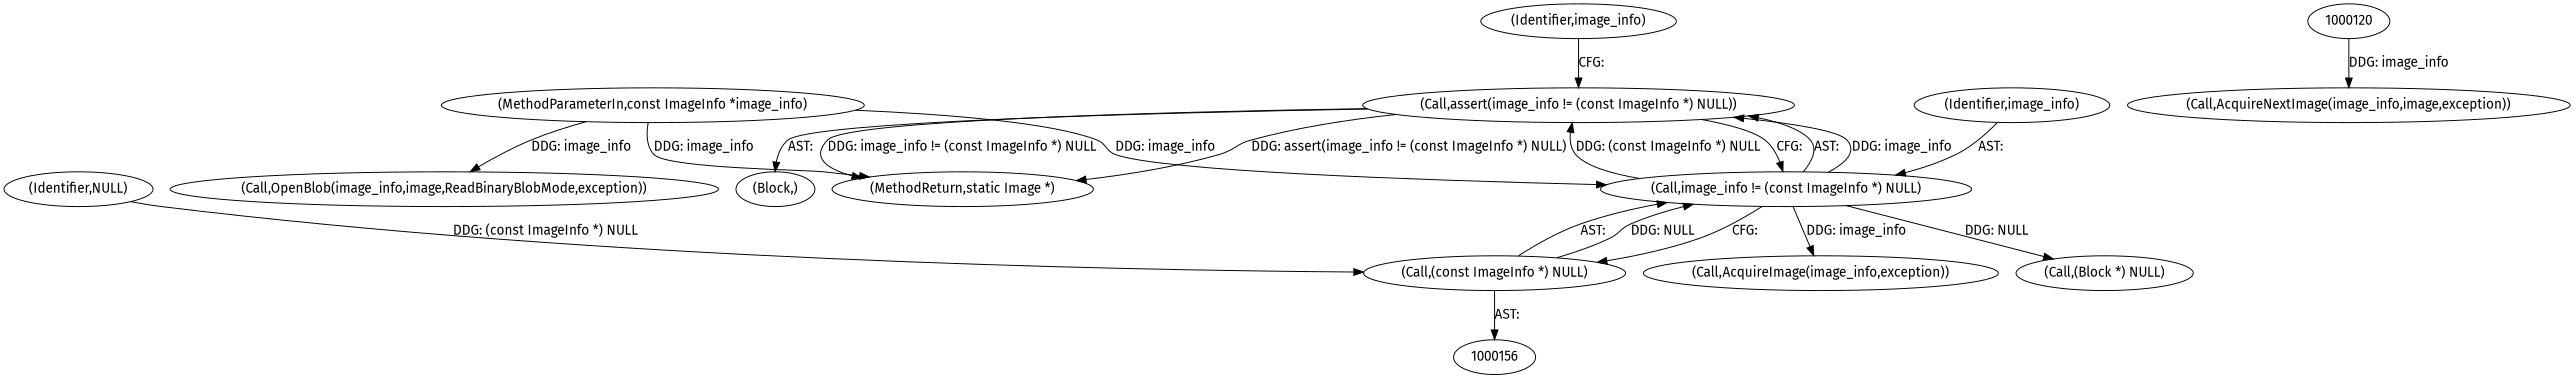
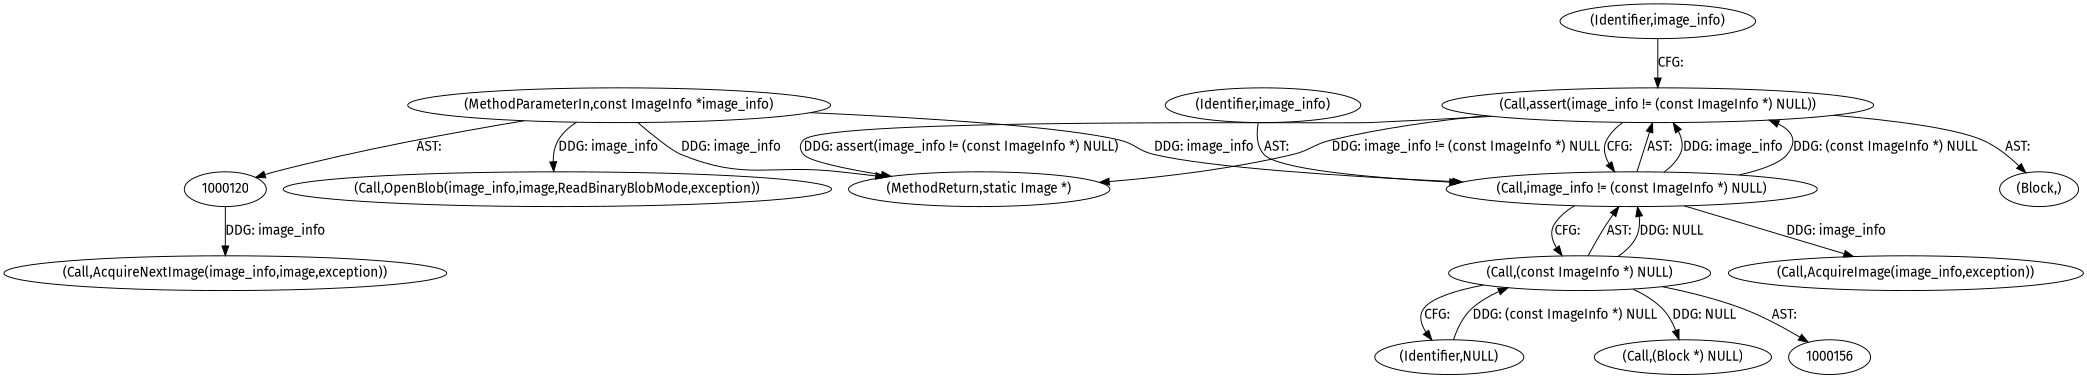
none -> (394, 145)
(1945, 231) -> (1659, 305)
none -> (1440, 297)
